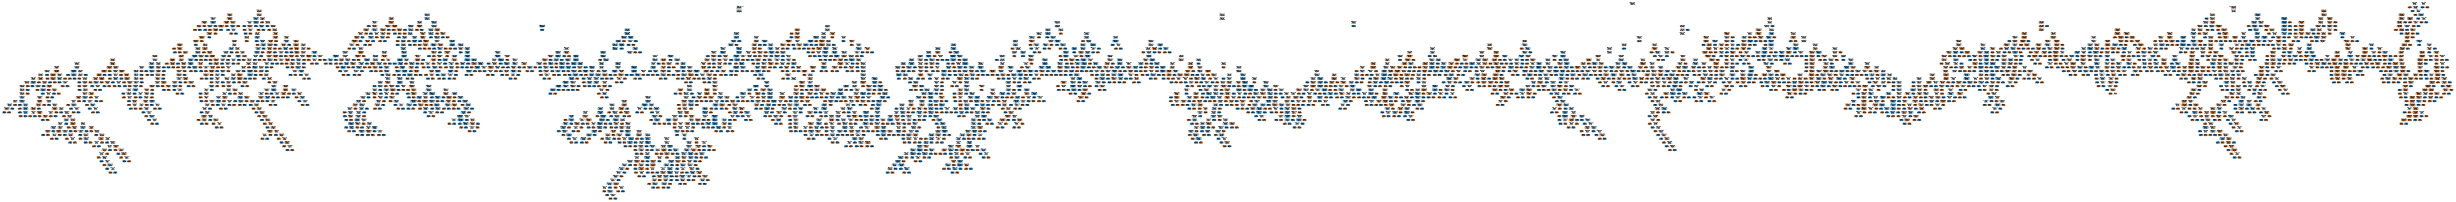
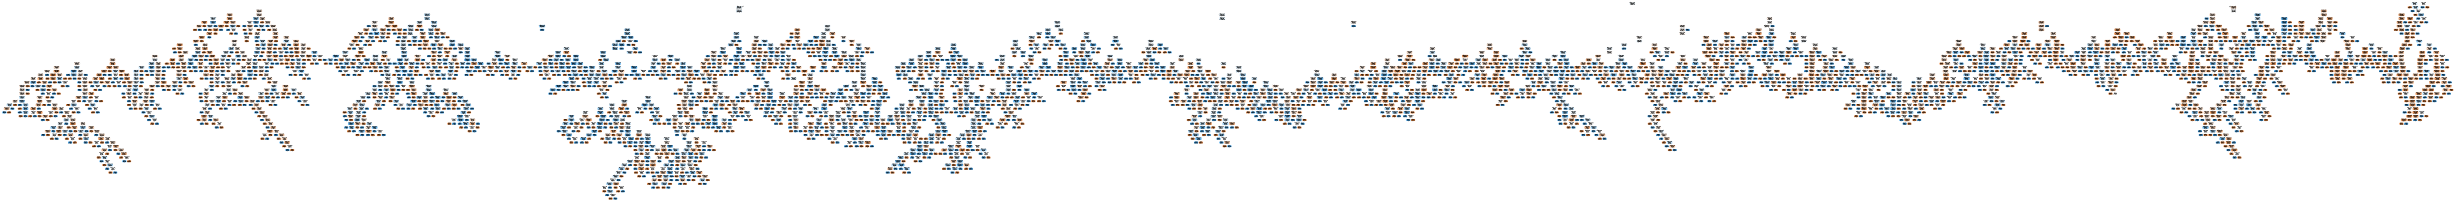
(376, 34) -> (376, 34)
